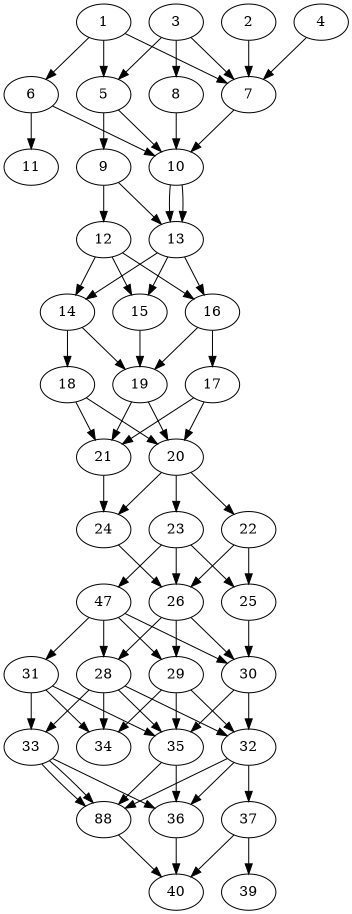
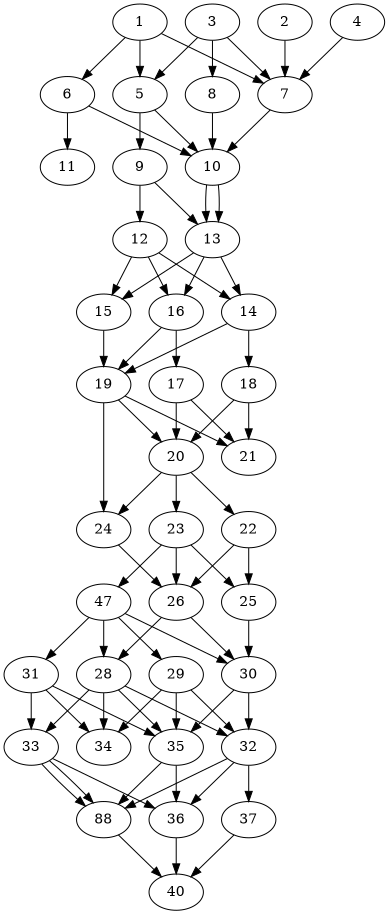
(104, 488) -> (104, 452)
(176, 632) -> none
(249, 892) -> none
